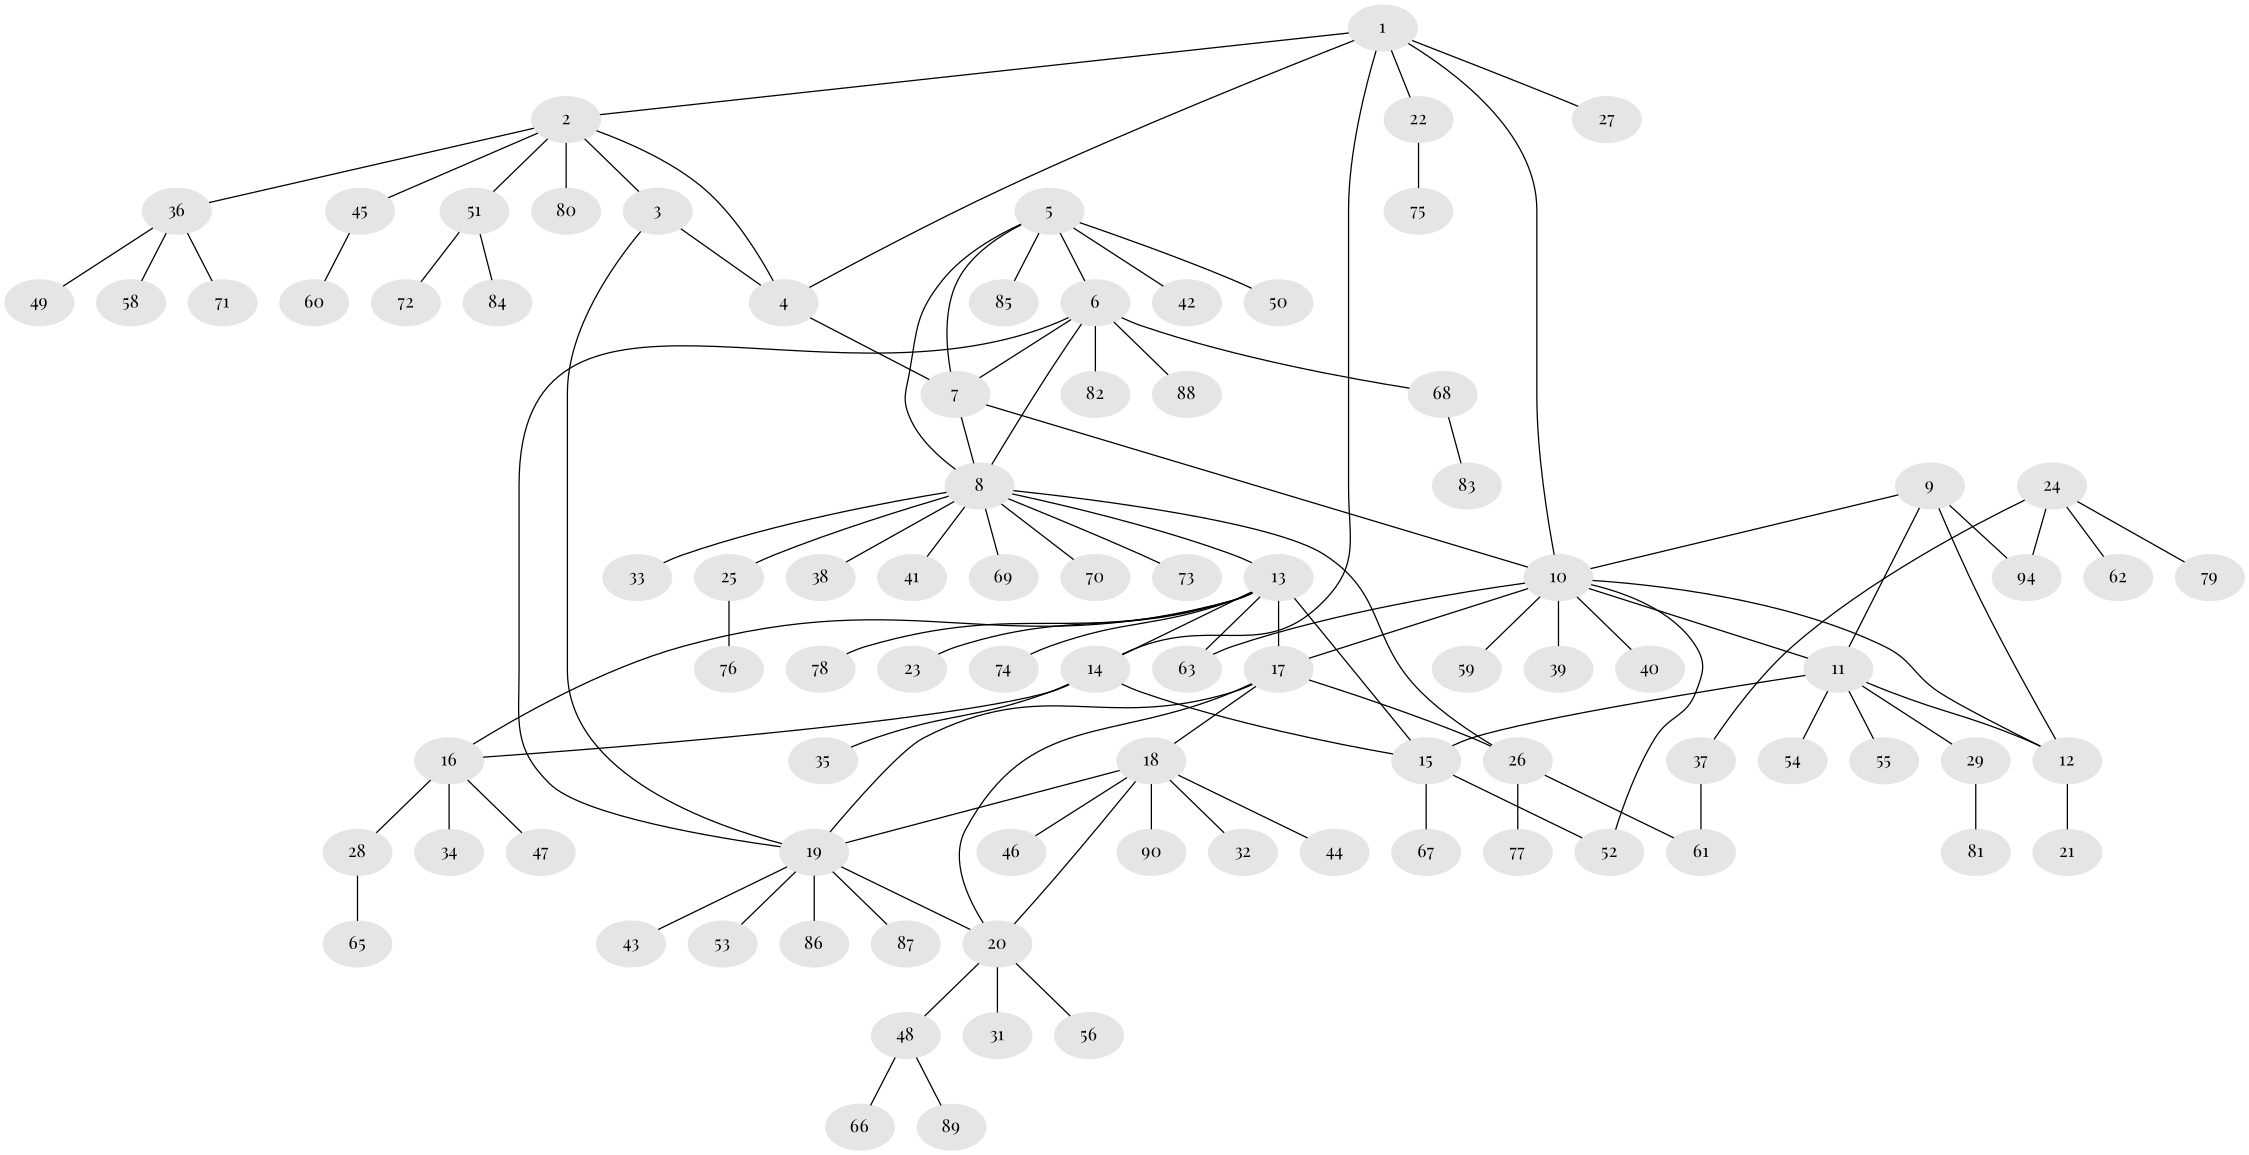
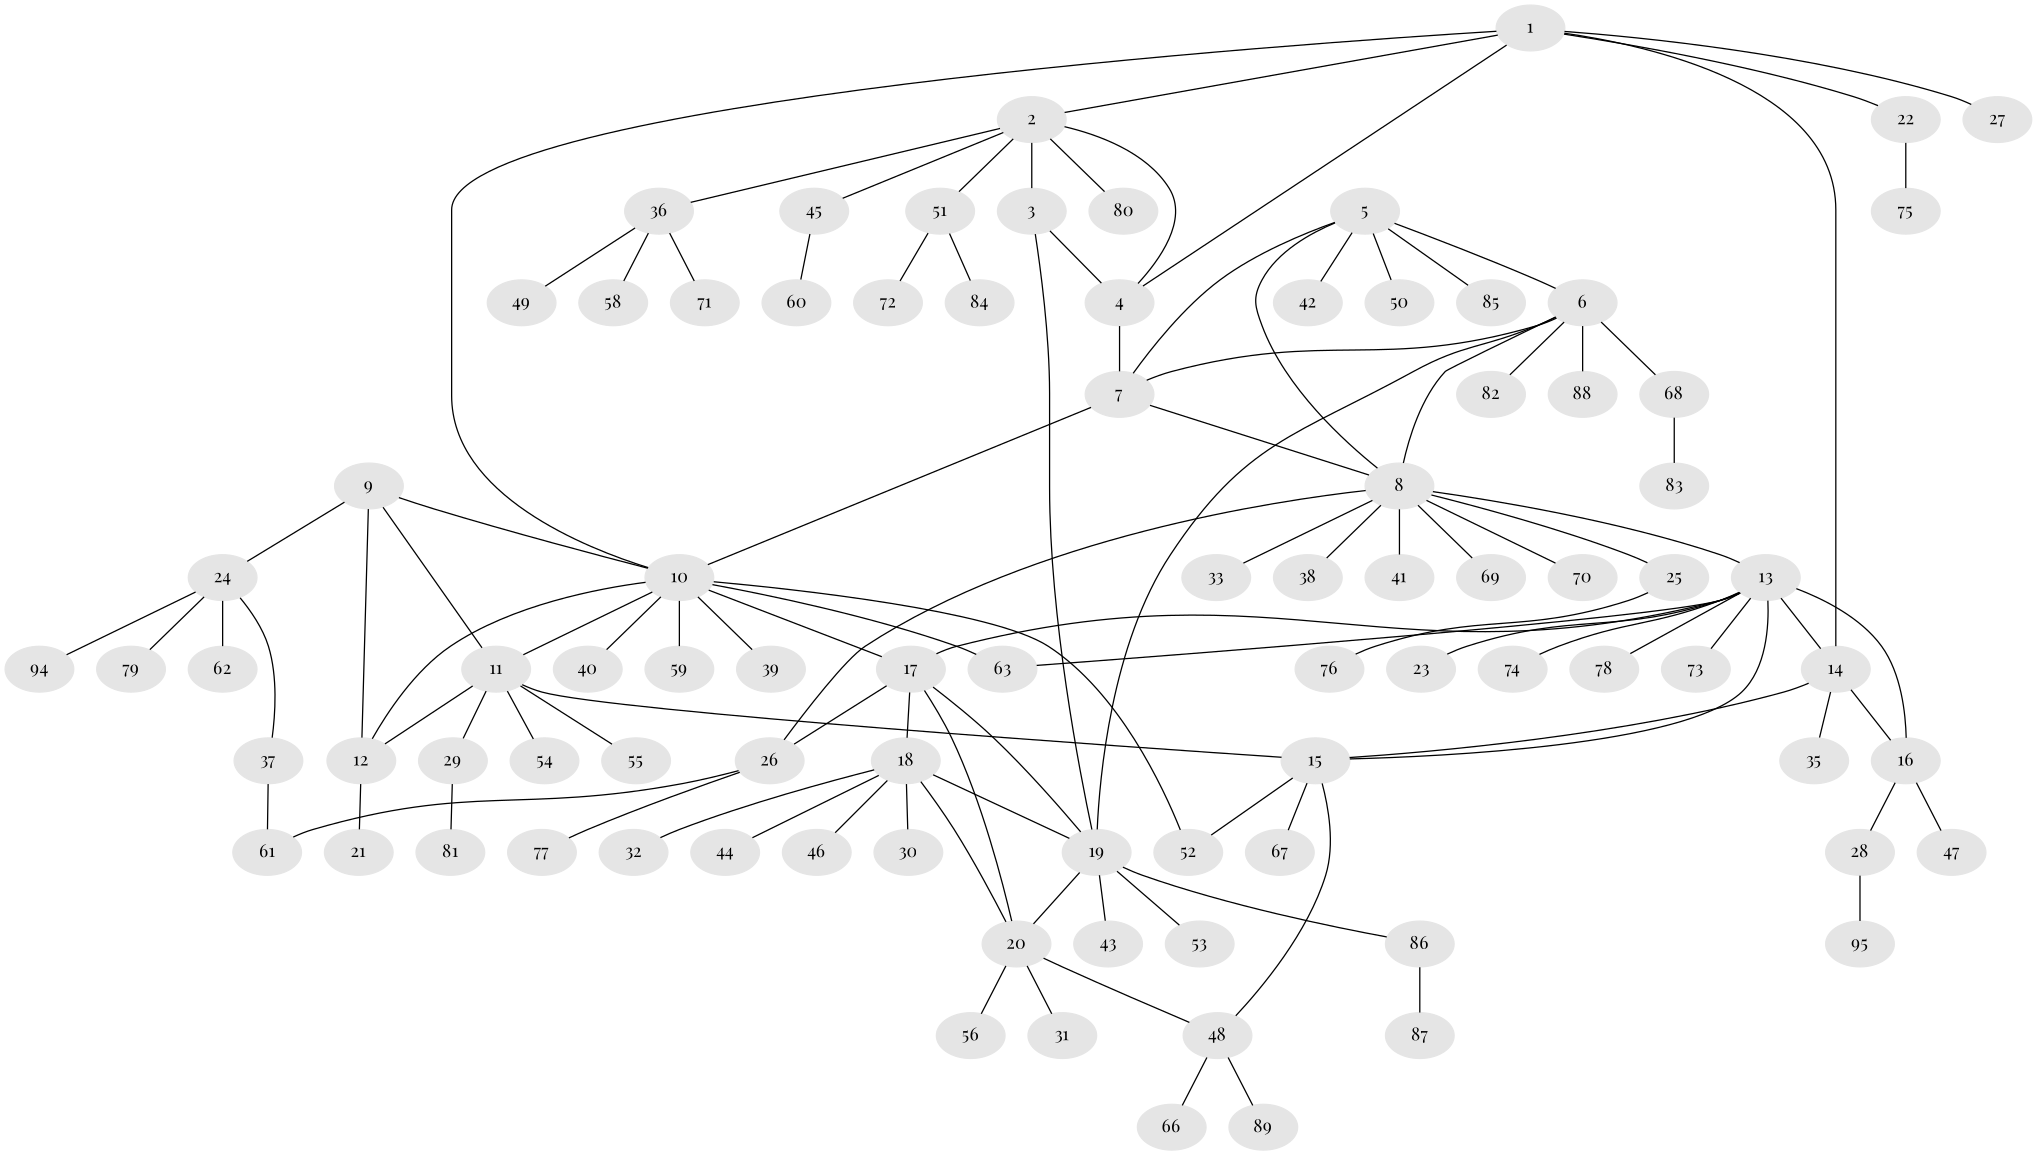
(1085, 530) -> (1731, 623)
(1980, 533) -> (296, 532)
(449, 852) -> none
(1151, 852) -> (908, 852)
(860, 898) -> (1420, 990)
none -> (1311, 910)
(357, 944) -> (1860, 944)
